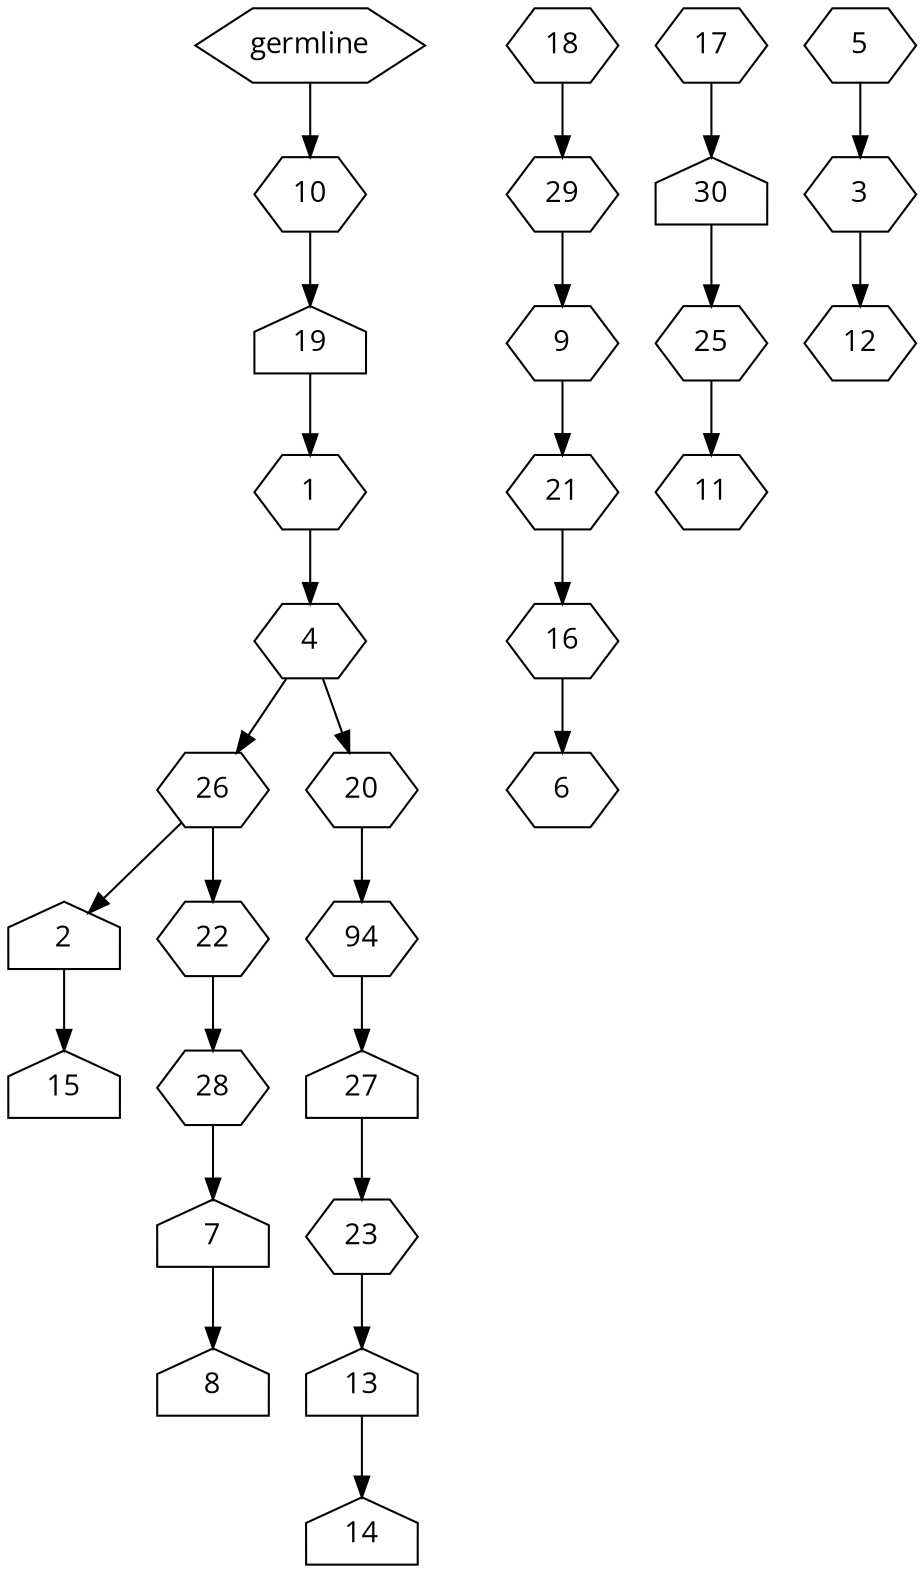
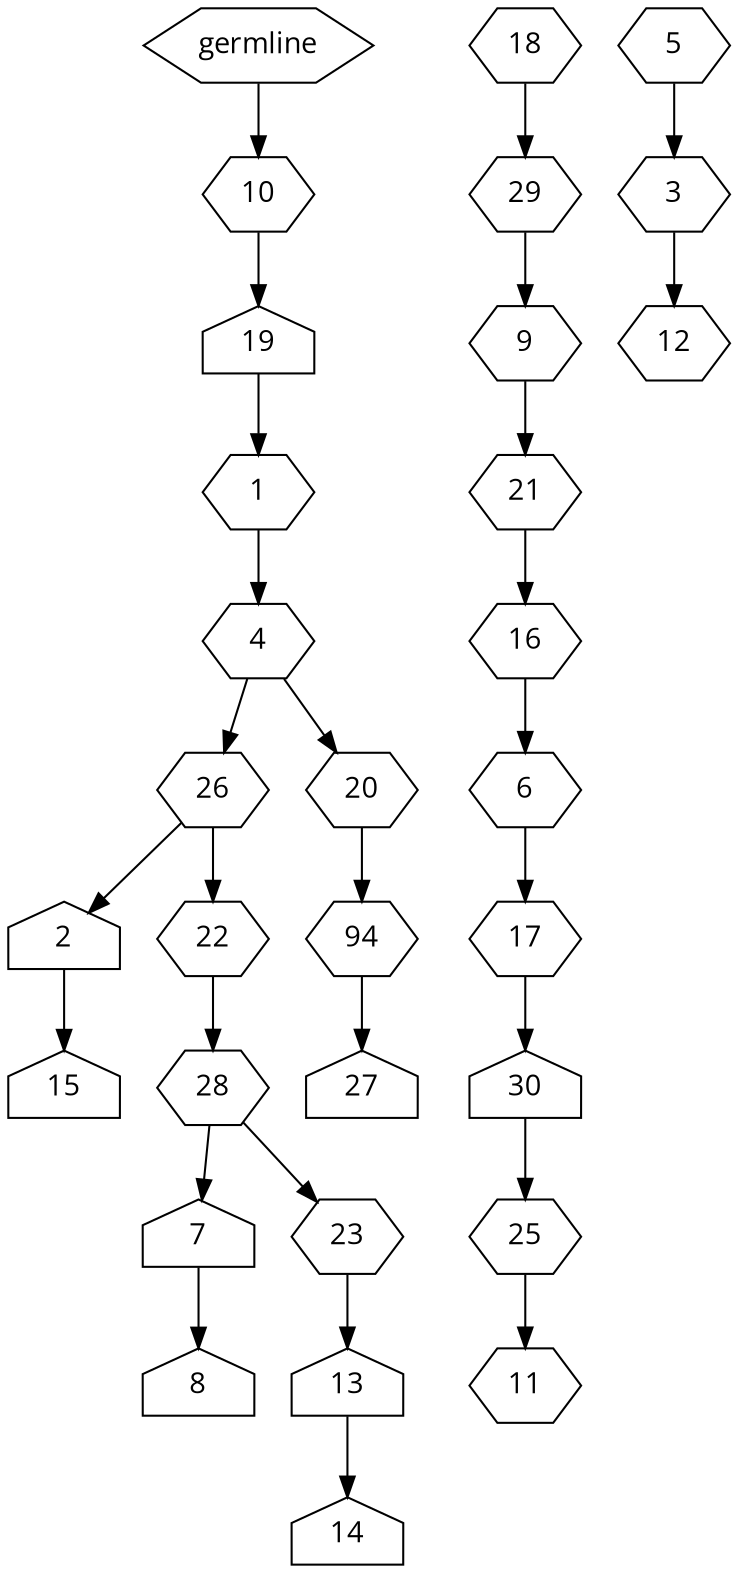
none -> (525, 854)
(362, 1148) -> (273, 1155)
